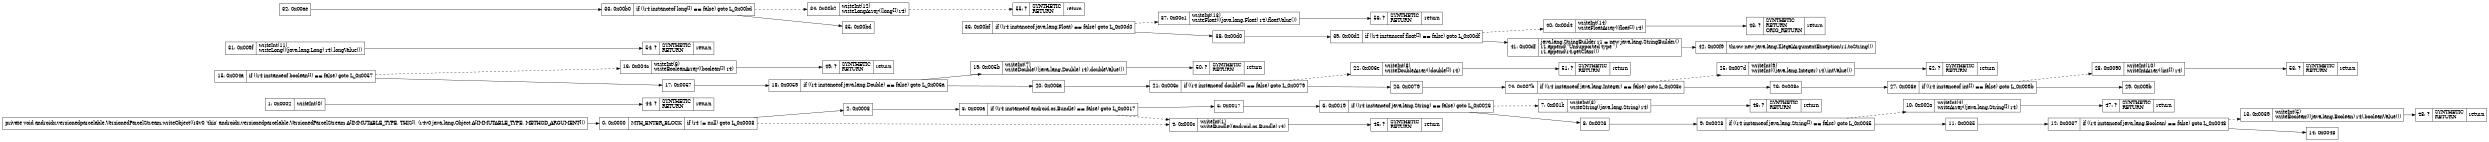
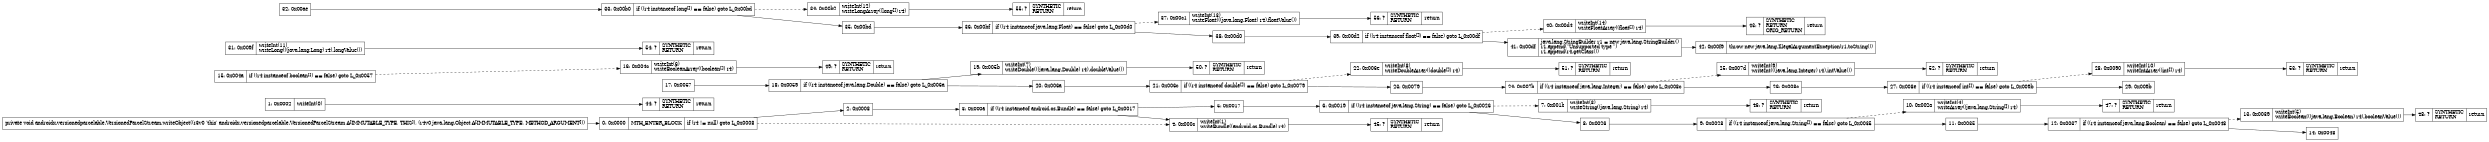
(959, 9) -> (959, 9)
none -> (916, 28)
(517, 82) -> none
(1142, 117) -> (1142, 117)
